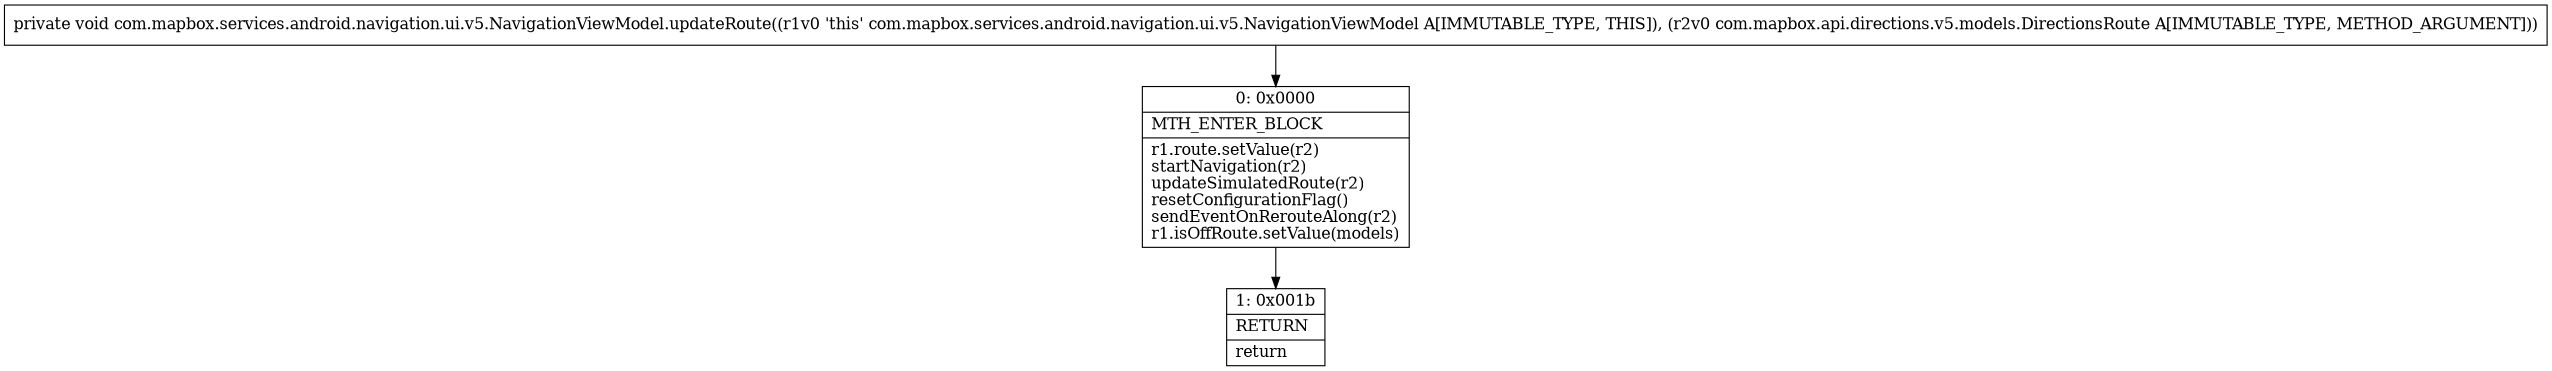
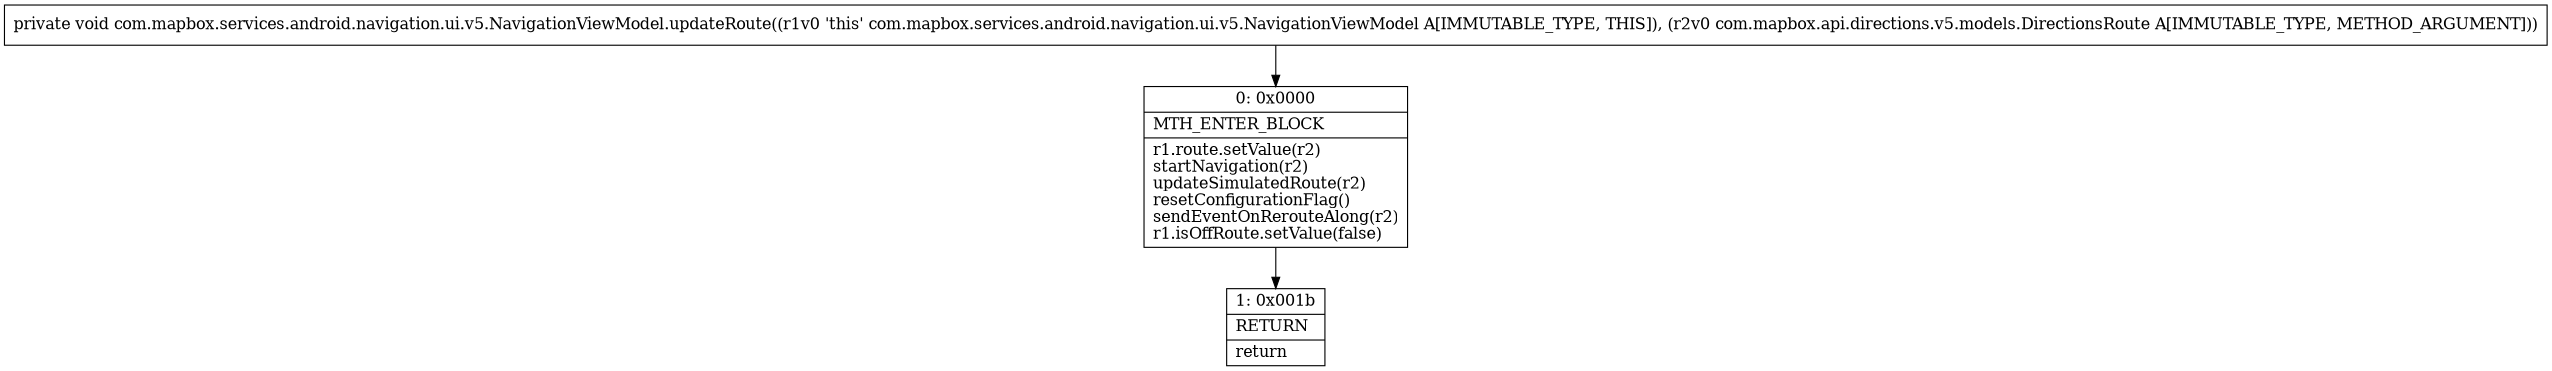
(1276, 234) -> (1267, 234)
